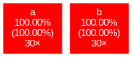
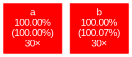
(99, 29) -> (99, 29)
